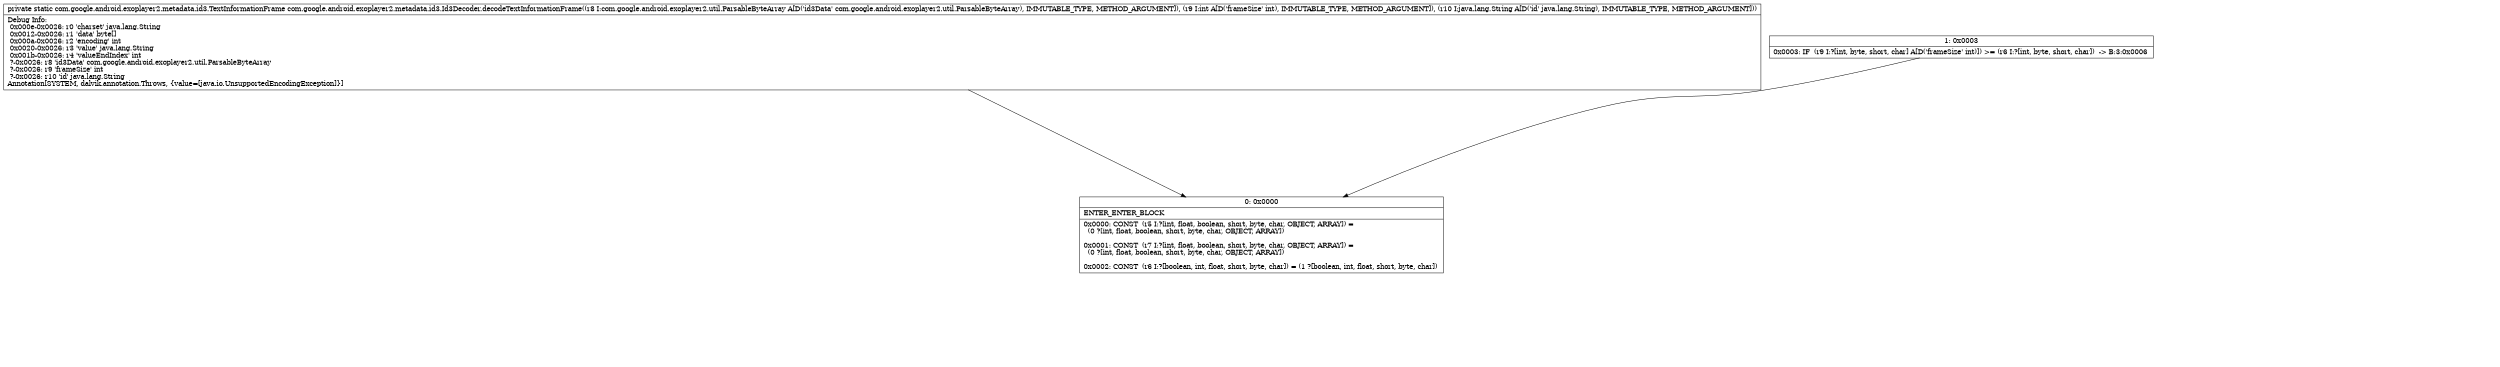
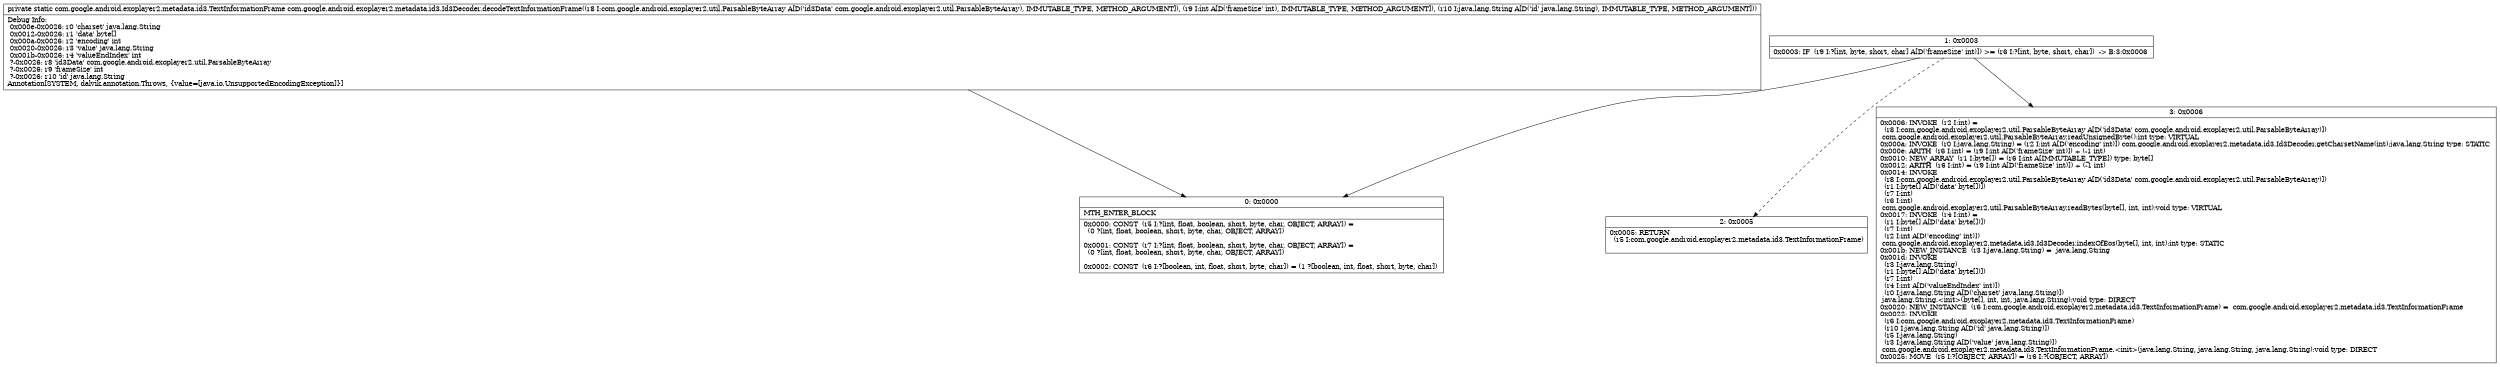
(1124, 213) -> (1120, 213)
none -> (1737, 235)
none -> (2186, 235)
